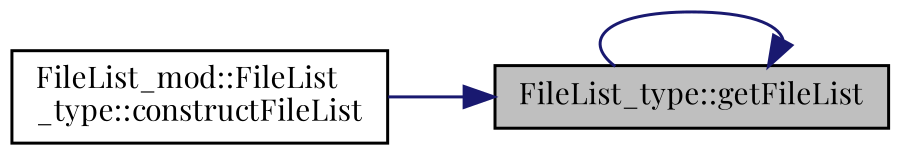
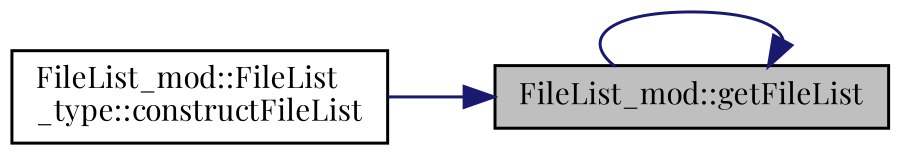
(692, 97) -> (692, 97)
